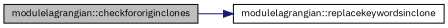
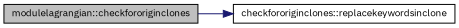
(339, 14) -> (344, 14)
